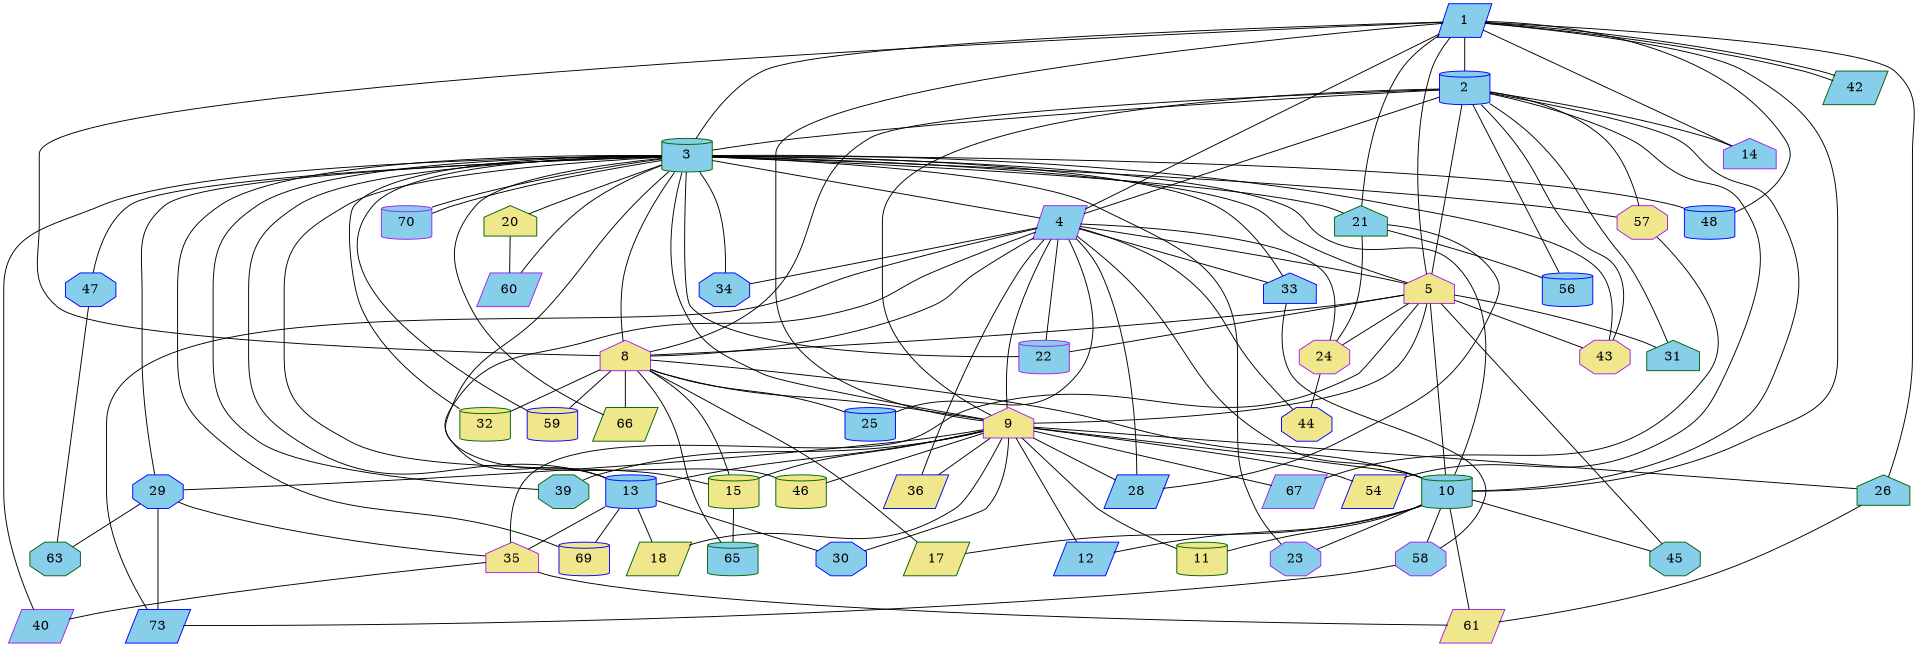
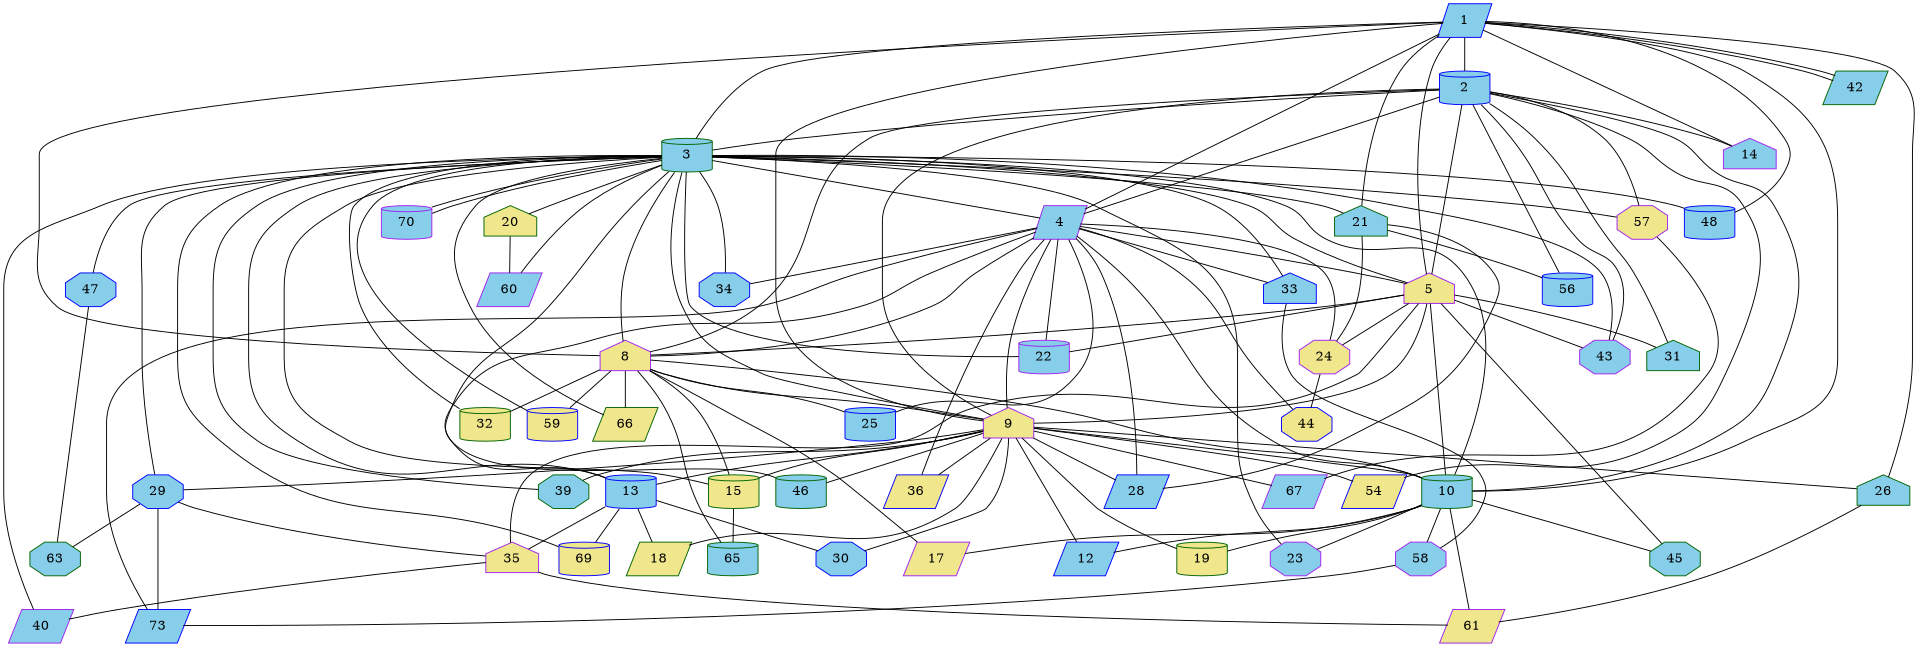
(1605, 357) -> (1605, 357)
(801, 492) -> (801, 492)
(937, 559) -> (937, 559)
(1202, 559) -> (1202, 559)
